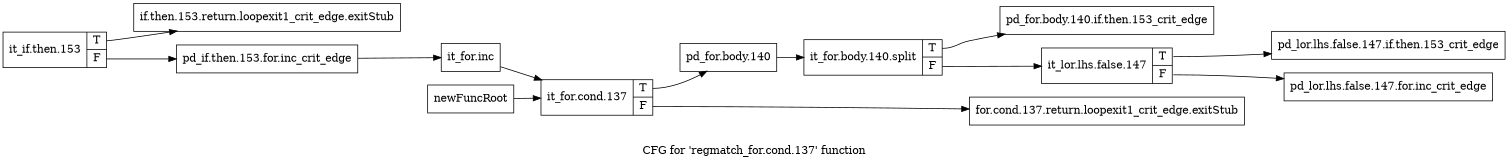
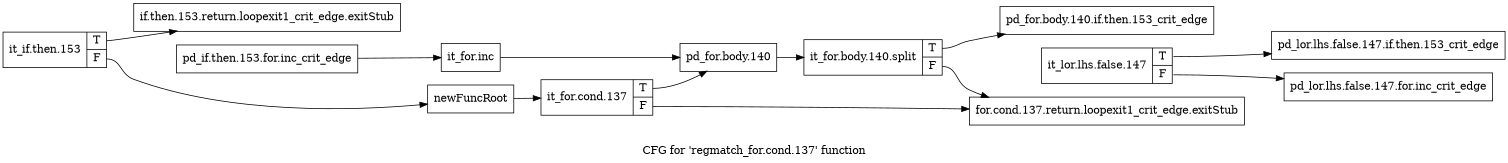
(138, 59) -> (258, 105)
(988, 66) -> (960, 82)
(517, 72) -> (586, 57)
